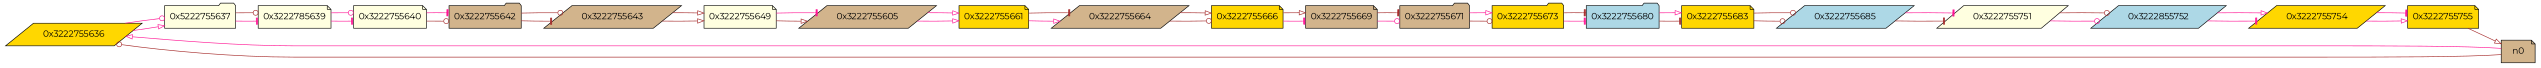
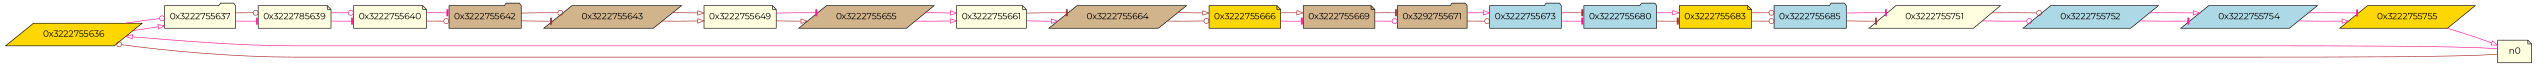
(200, 17) -> (200, 17)
(868, 17) -> (866, 17)
(994, 17) -> (991, 17)
(1435, 17) -> (1432, 17)
(1528, 17) -> (1526, 17)
(1845, 17) -> (1810, 17)
(2158, 17) -> (2091, 17)
(2317, 17) -> (2249, 17)
(2443, 17) -> (2407, 17)
(2482, 35) -> (2470, 35)
(2518, 51) -> (2515, 51)
